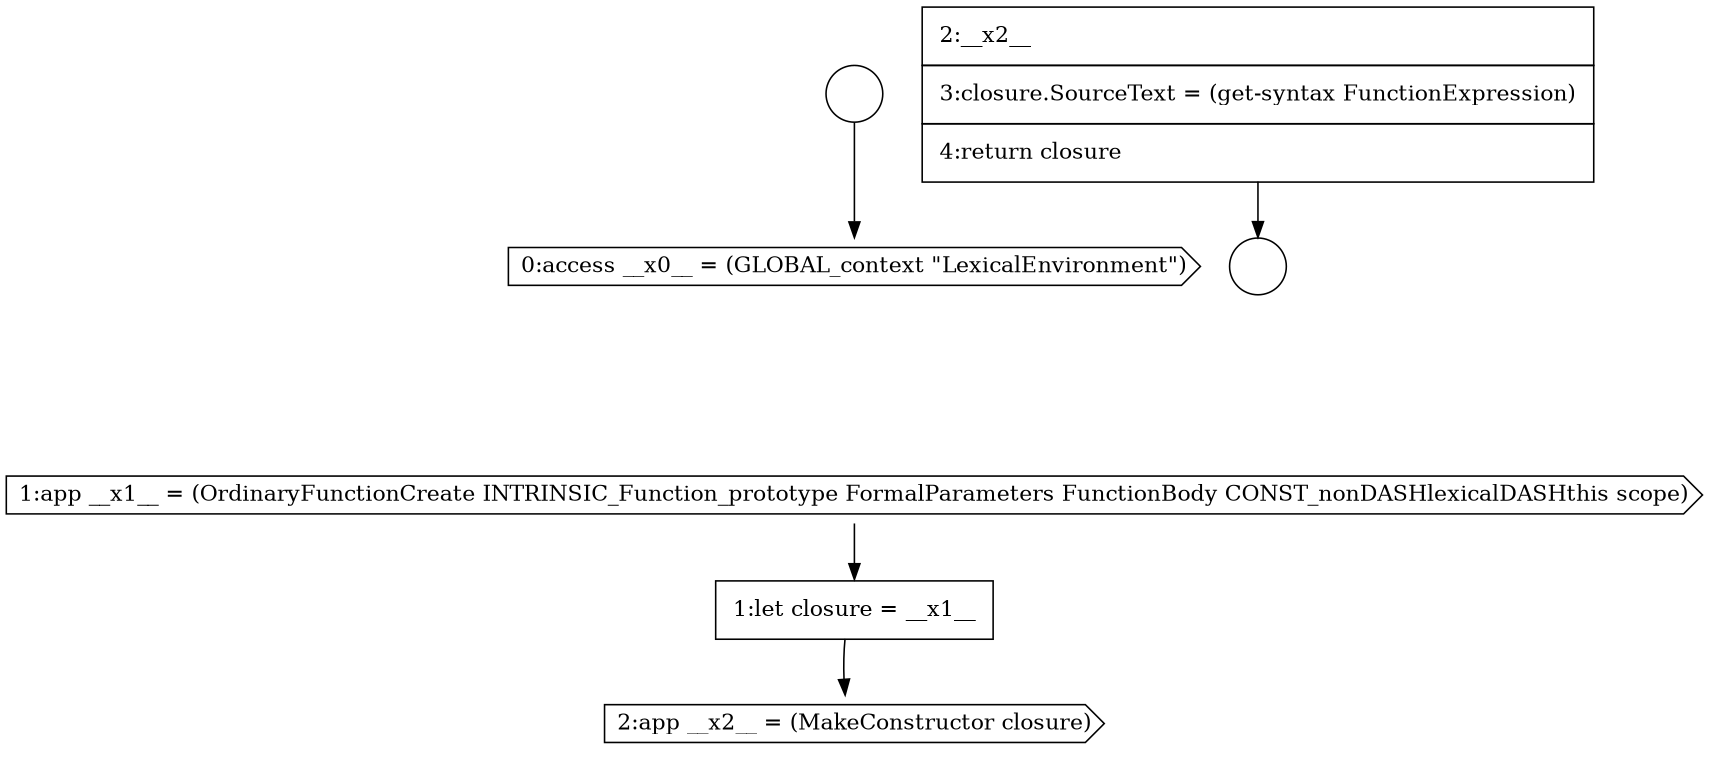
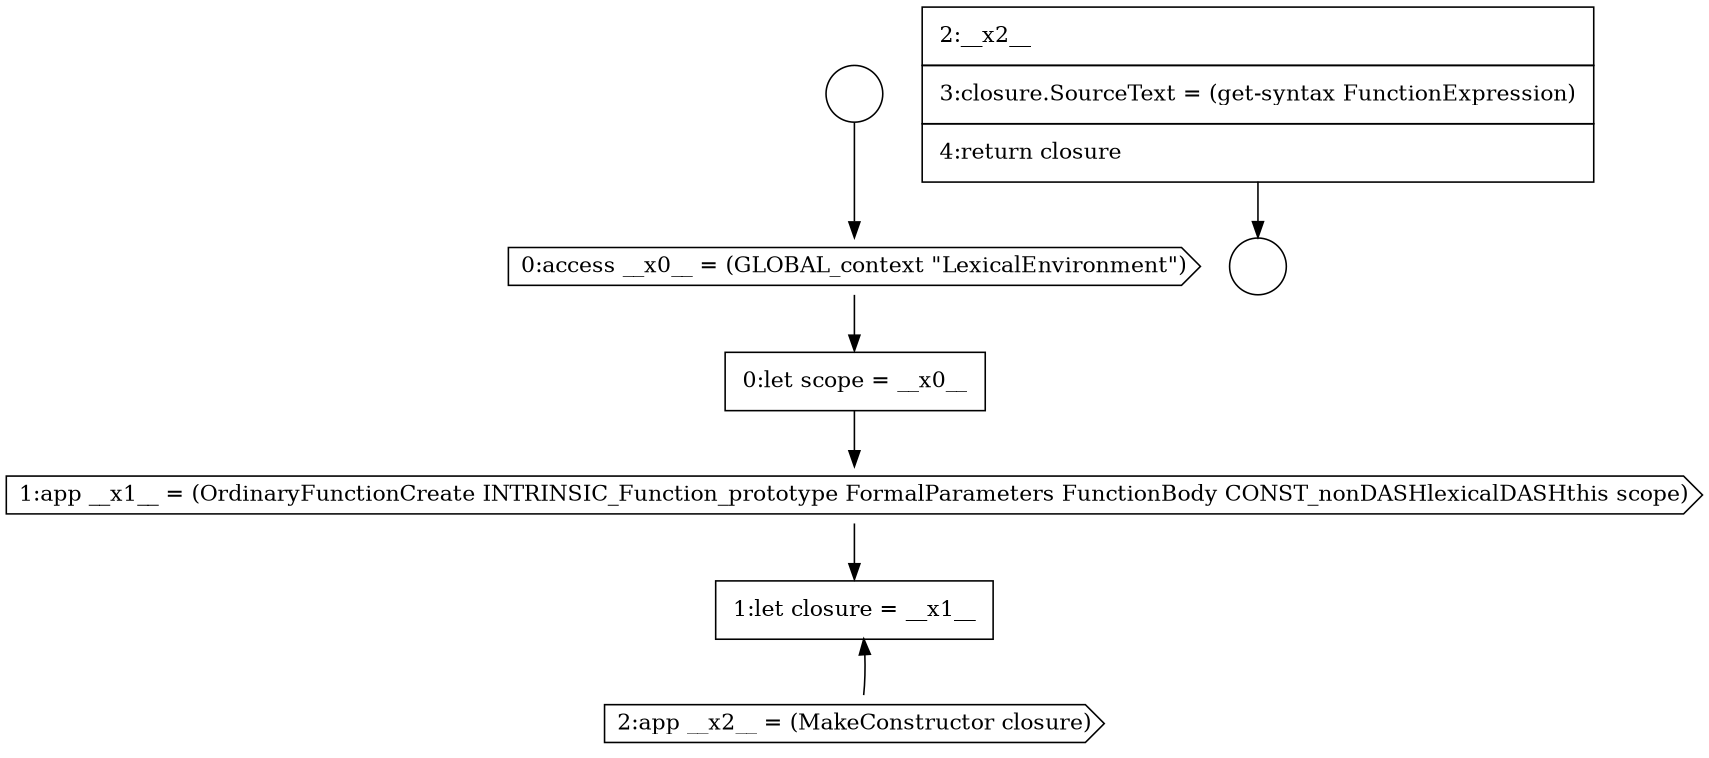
none -> (854, 381)
(844, 659) -> (865, 675)
